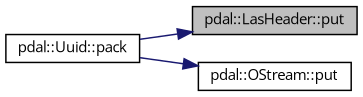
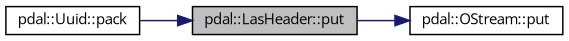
(161, 61) -> (376, 21)
